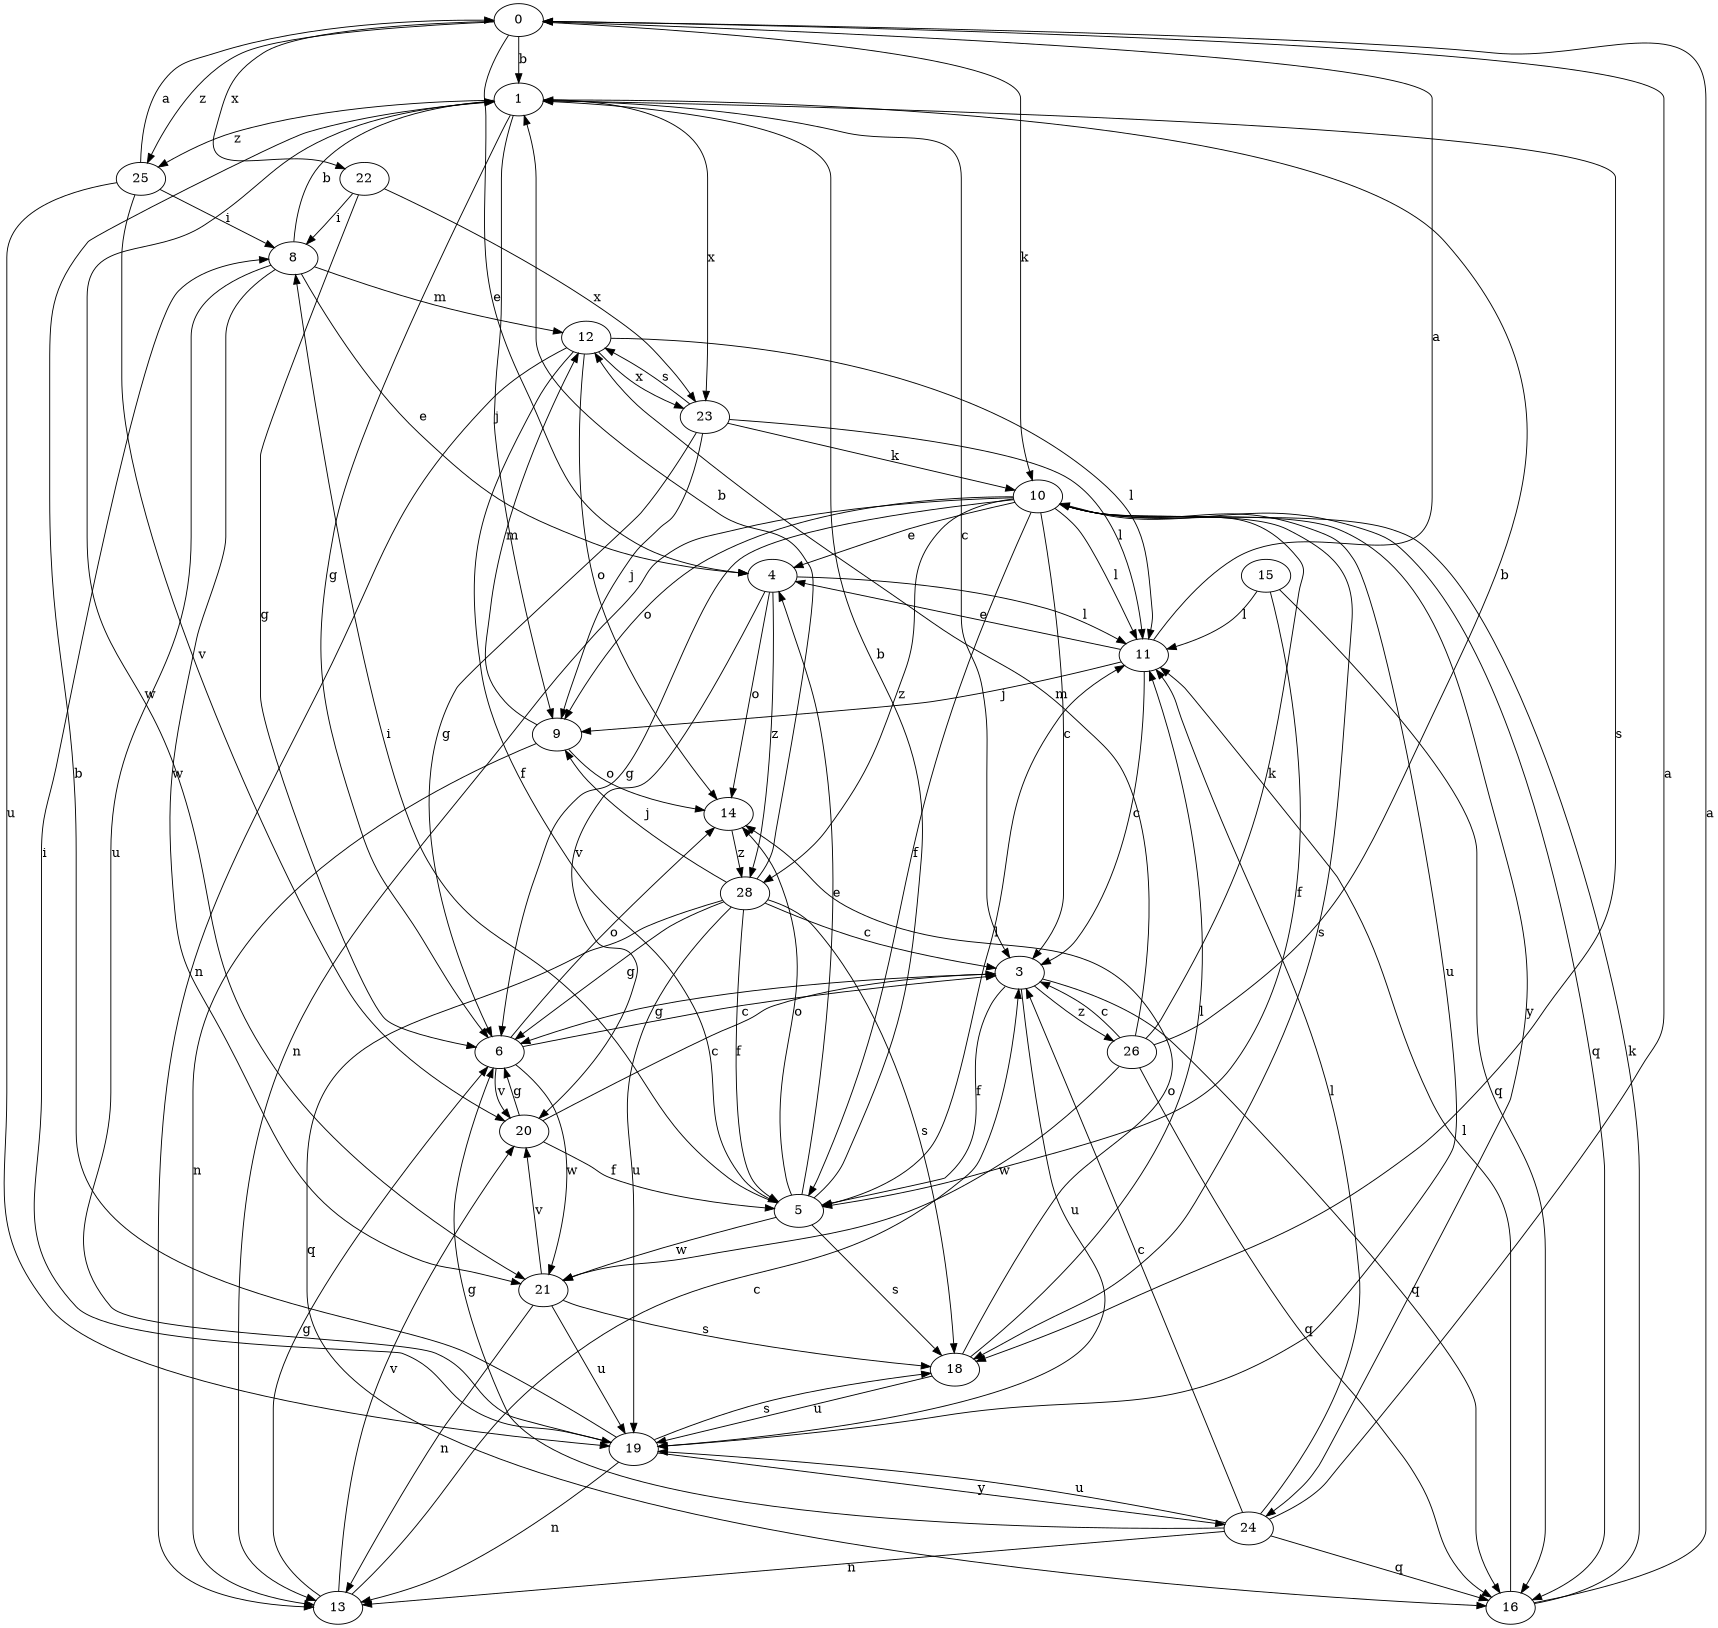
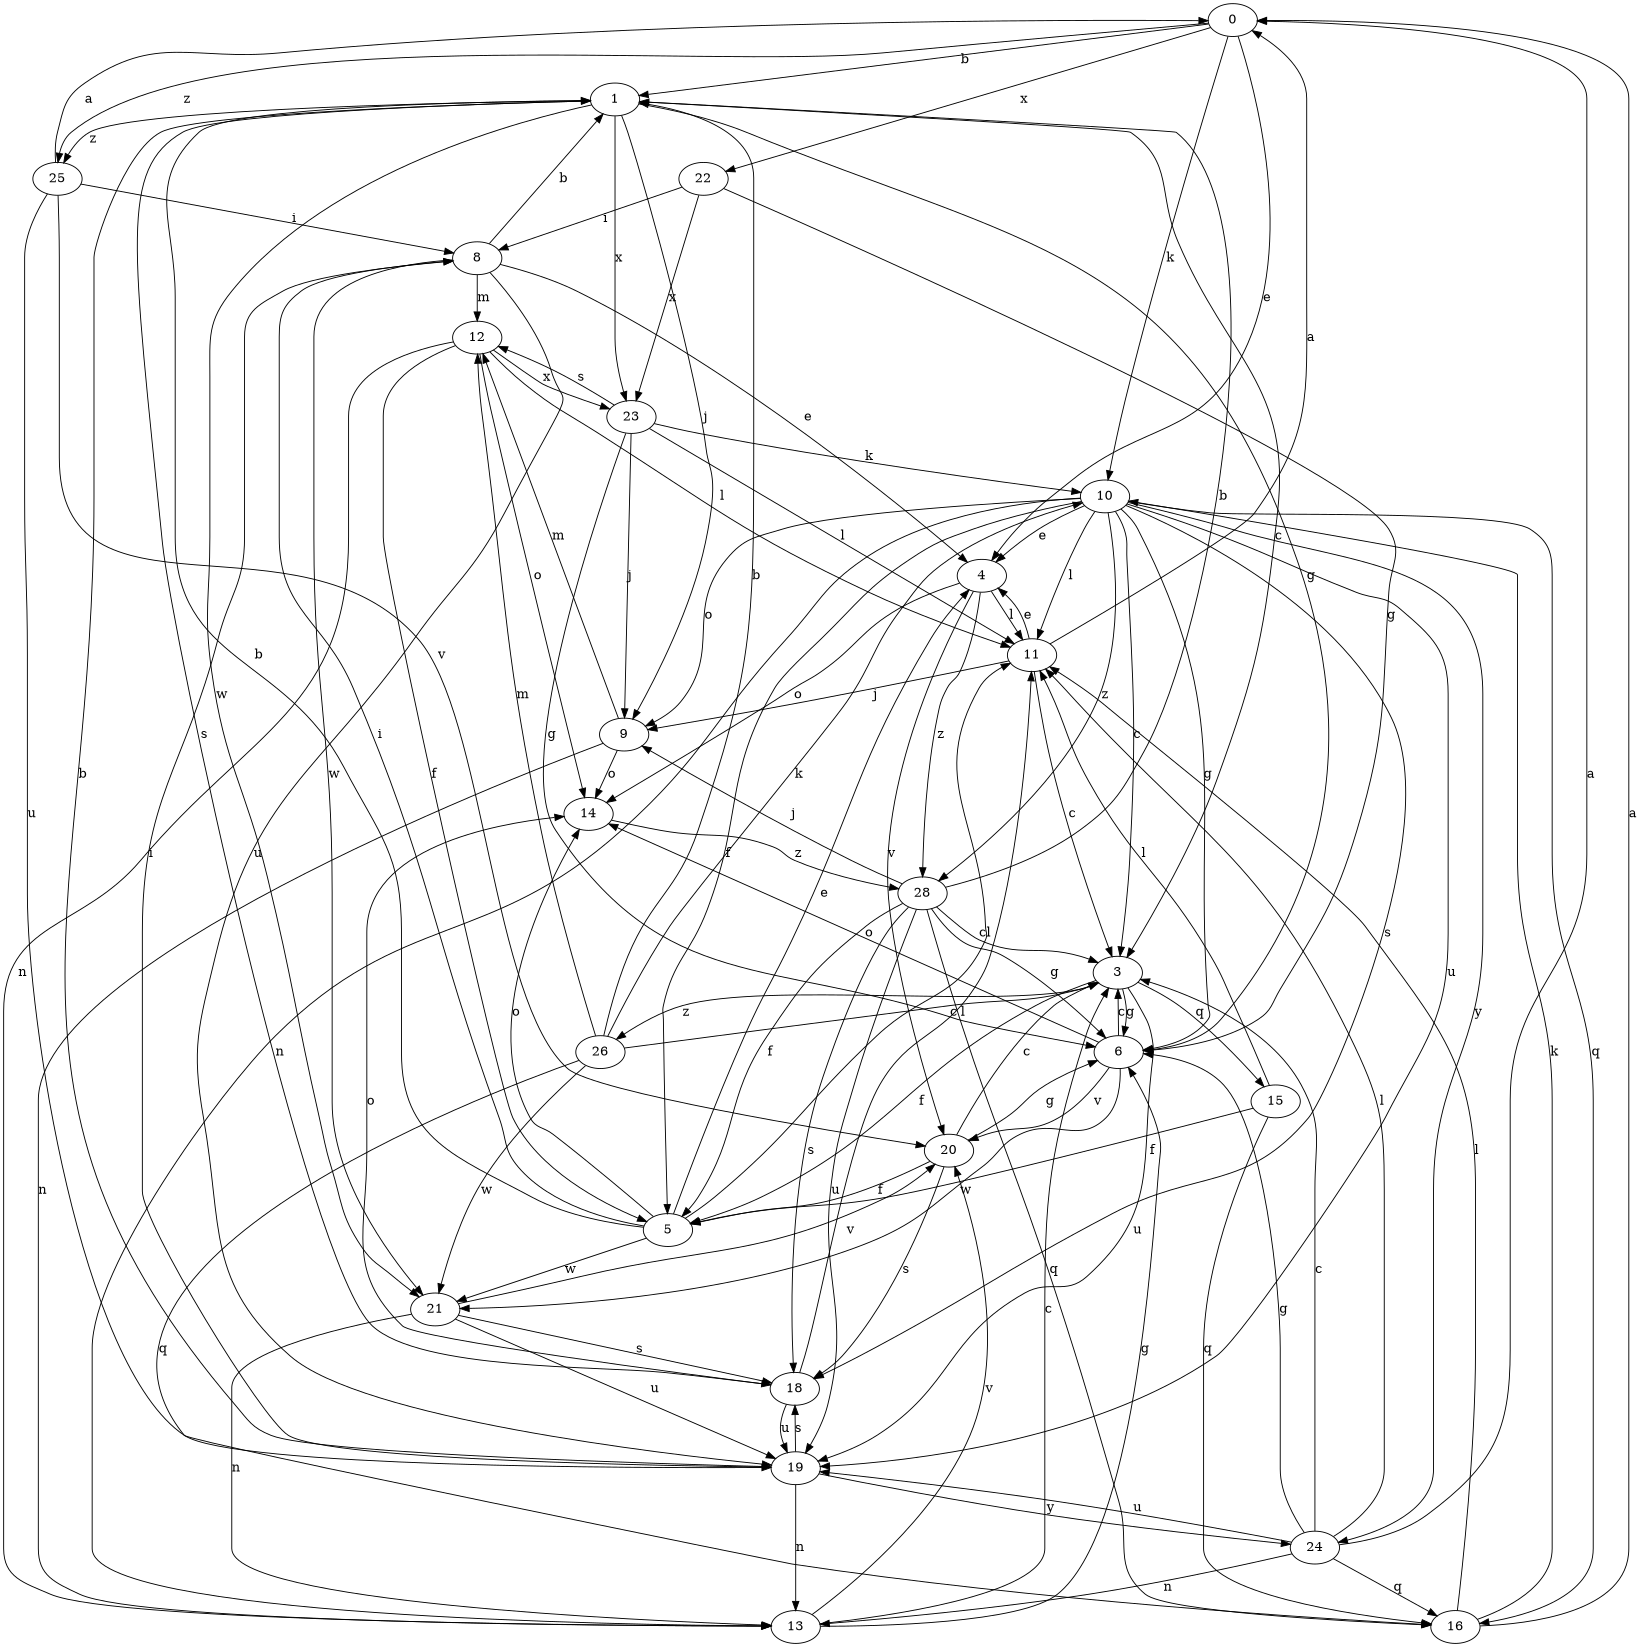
(1348, 1229) -> (1197, 1020)
(873, 1287) -> (895, 1278)
